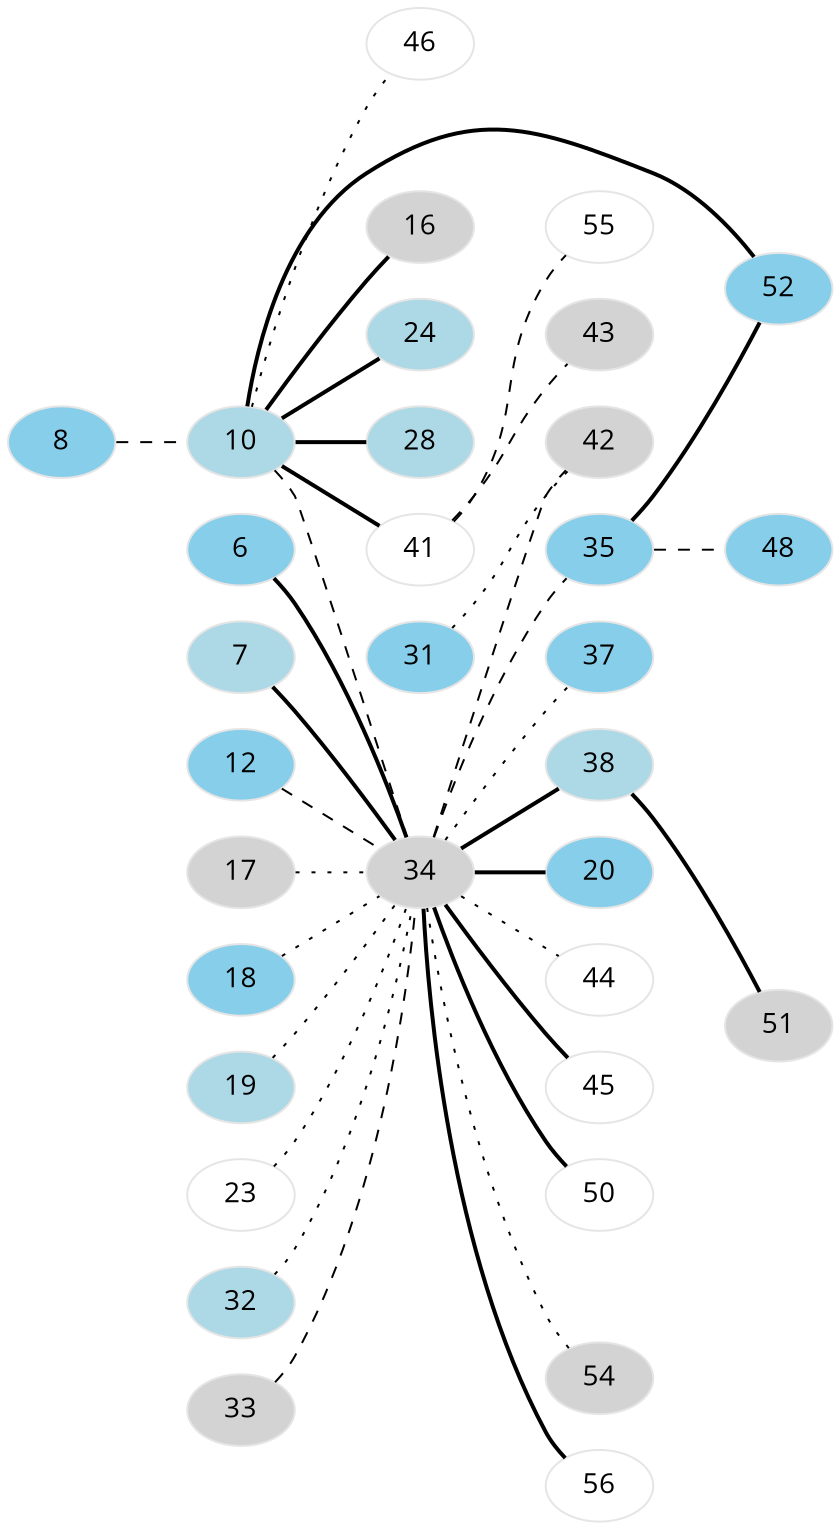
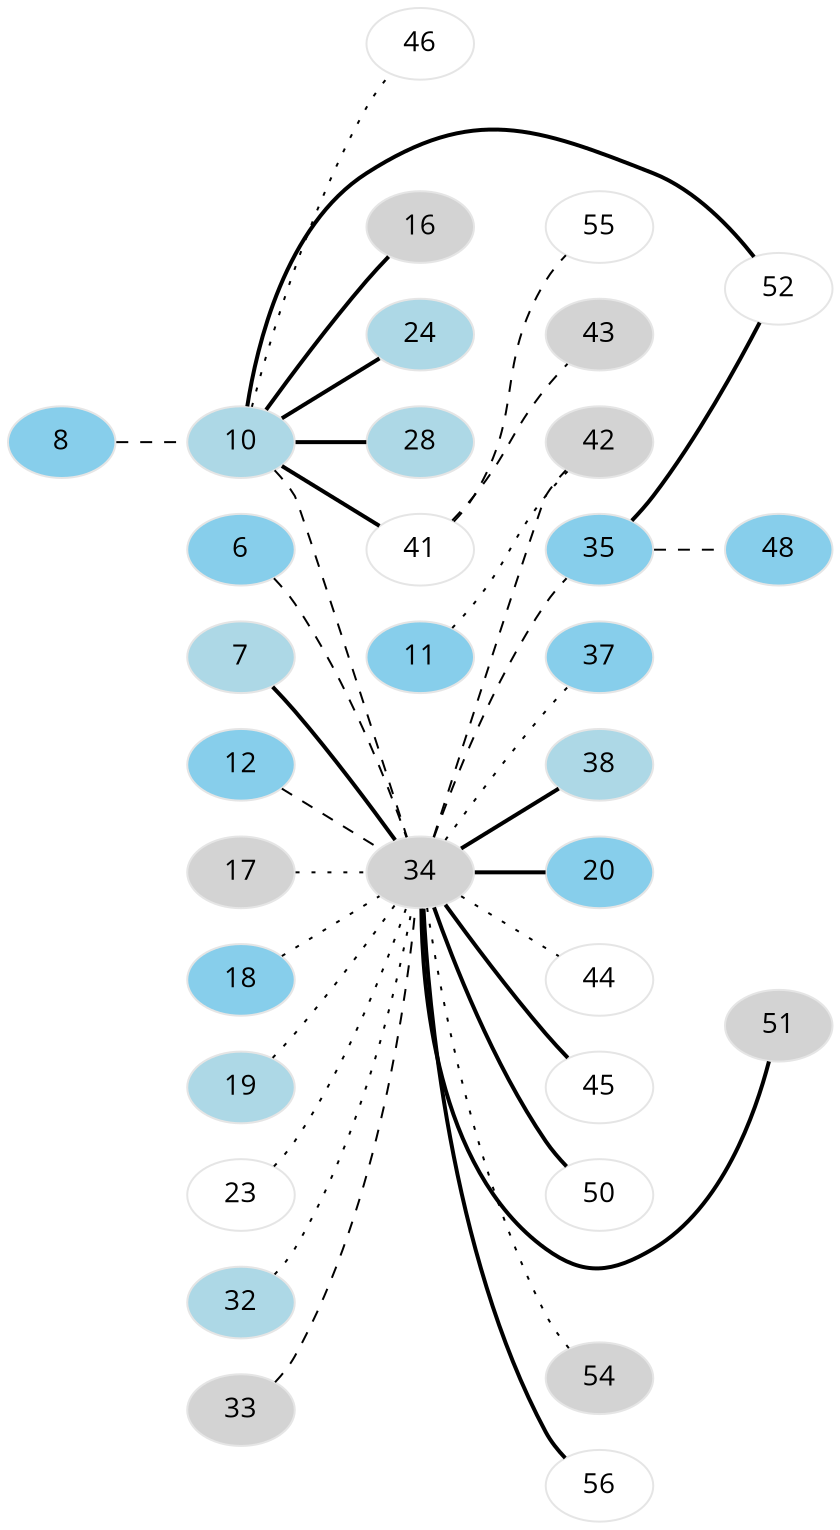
(779, 289) -> (779, 289)
(420, 657) -> (420, 657)
(351, 702) -> (351, 702)
(701, 889) -> (534, 1238)
